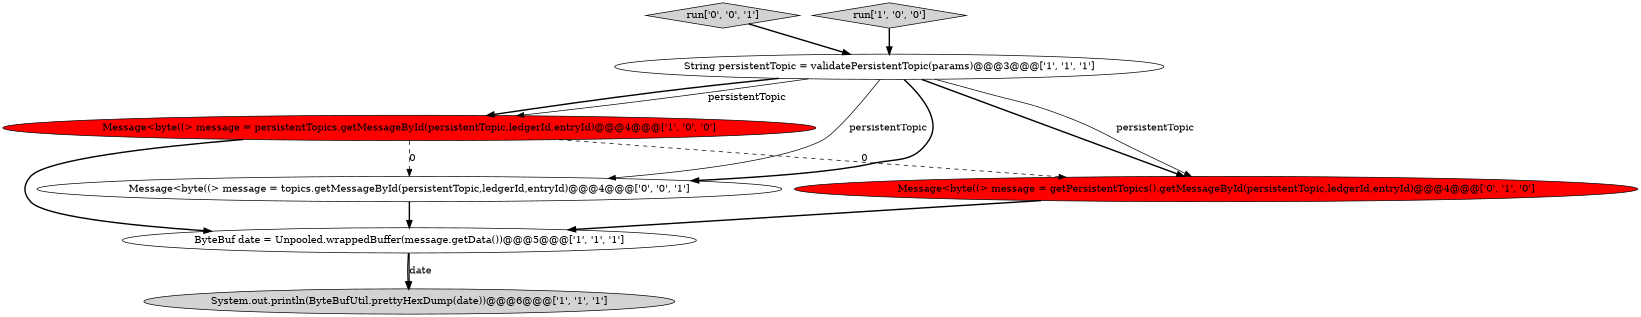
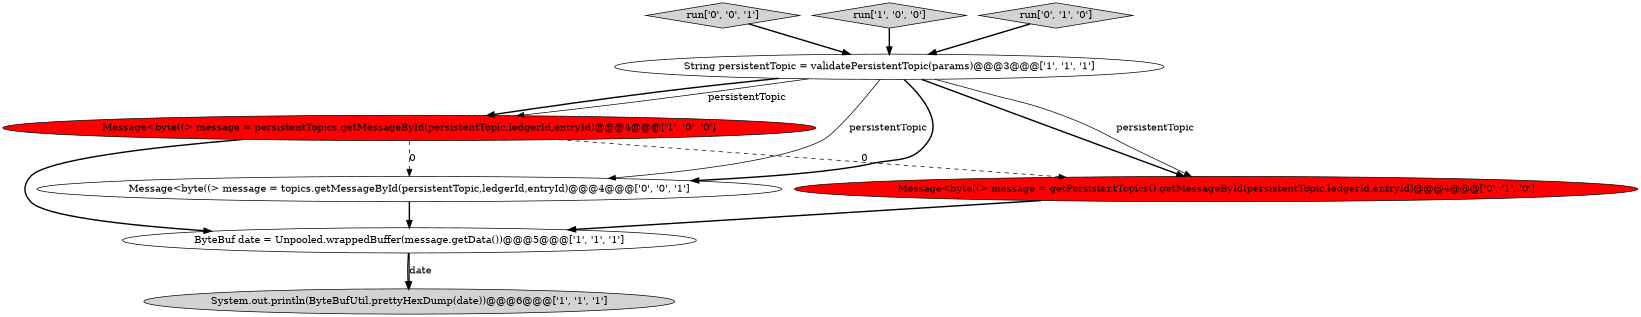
none -> (1056, 15)
